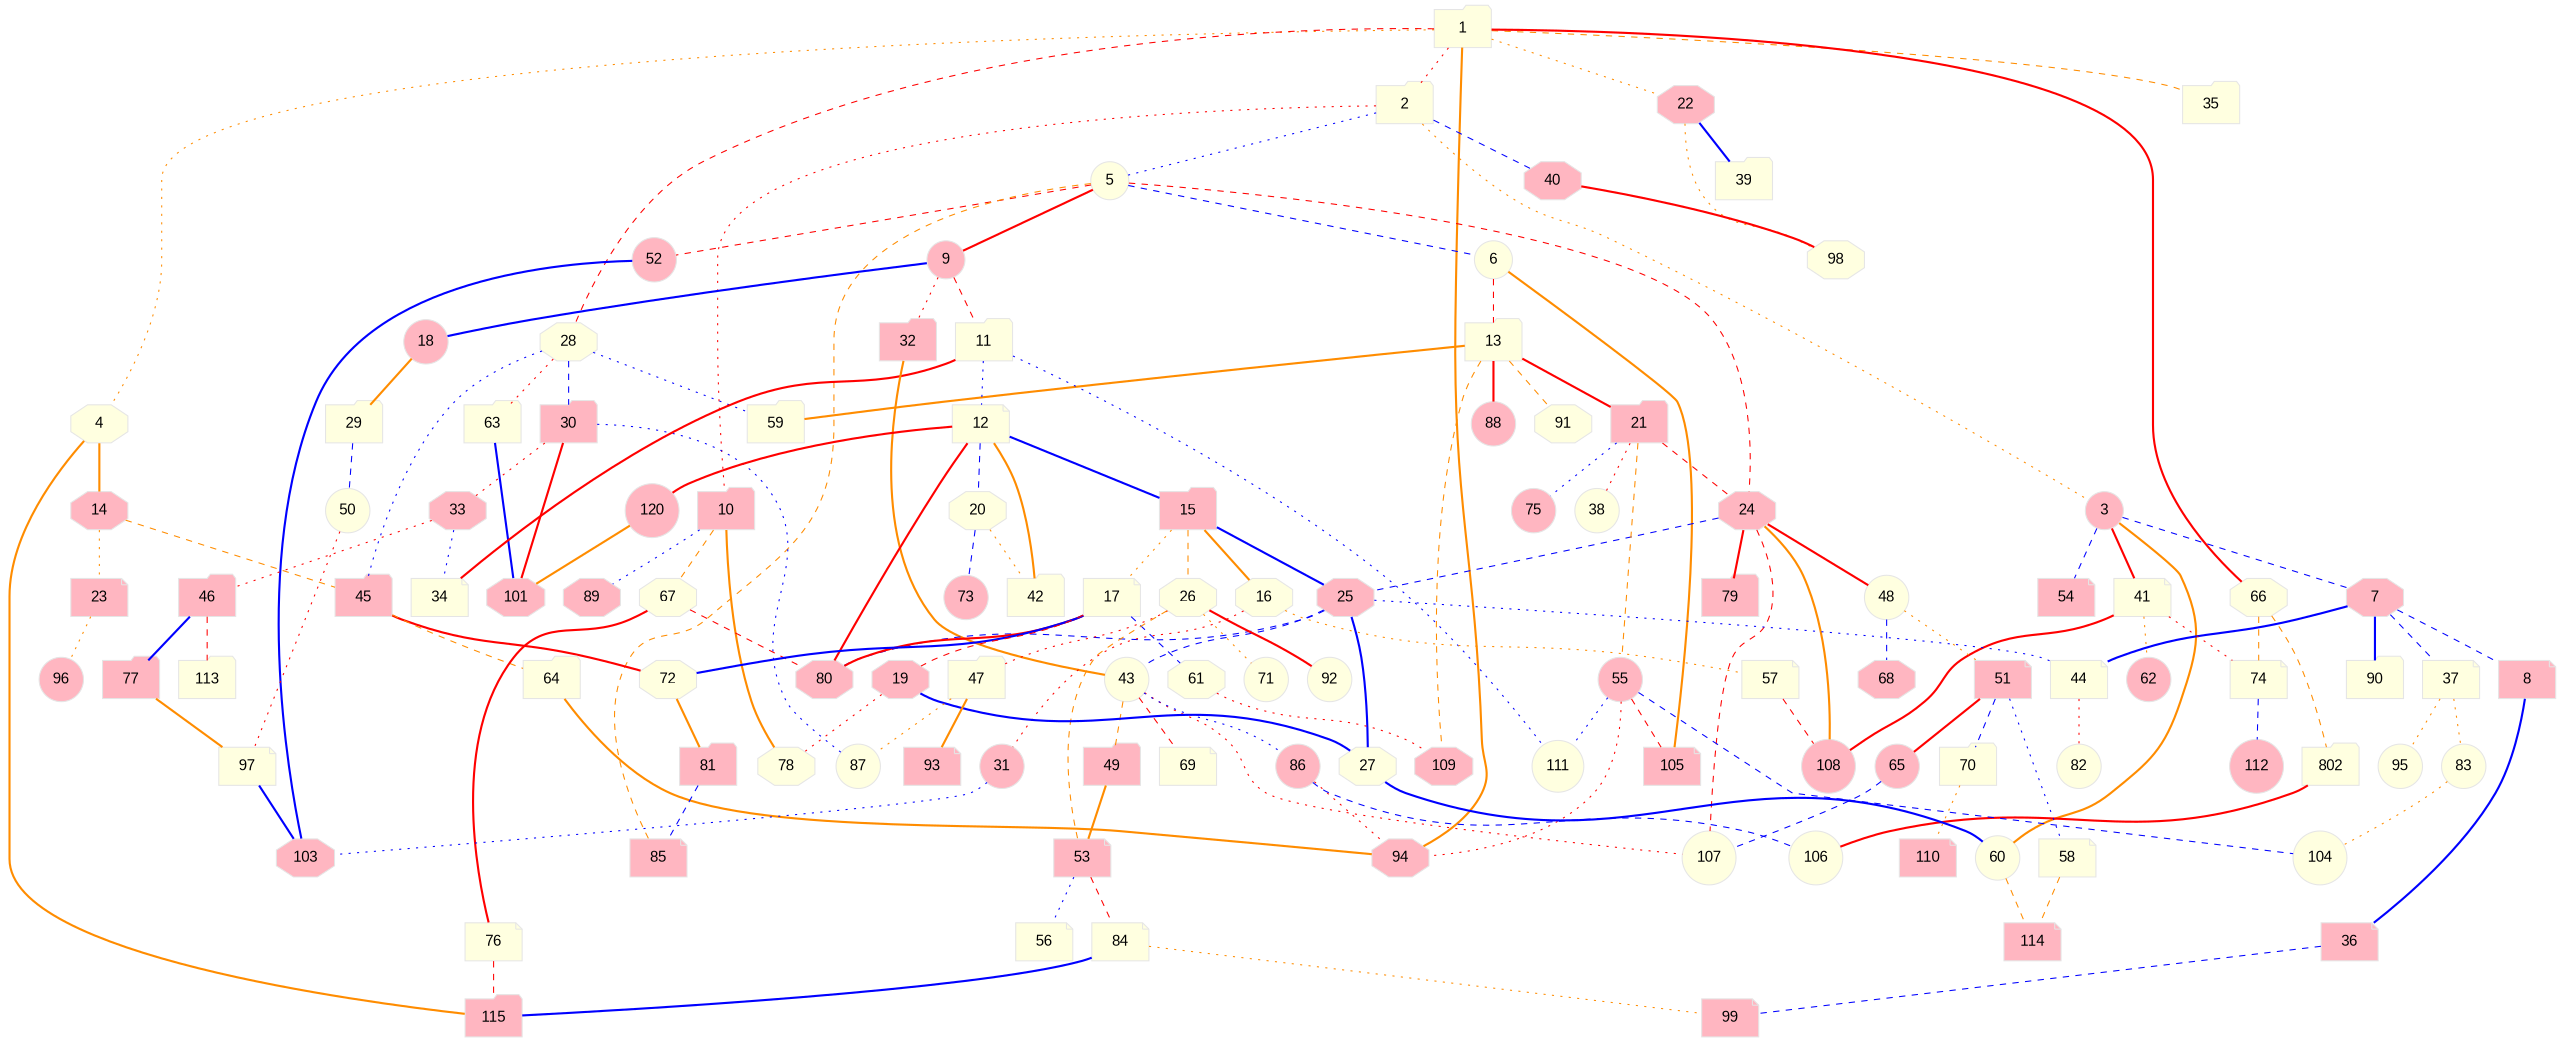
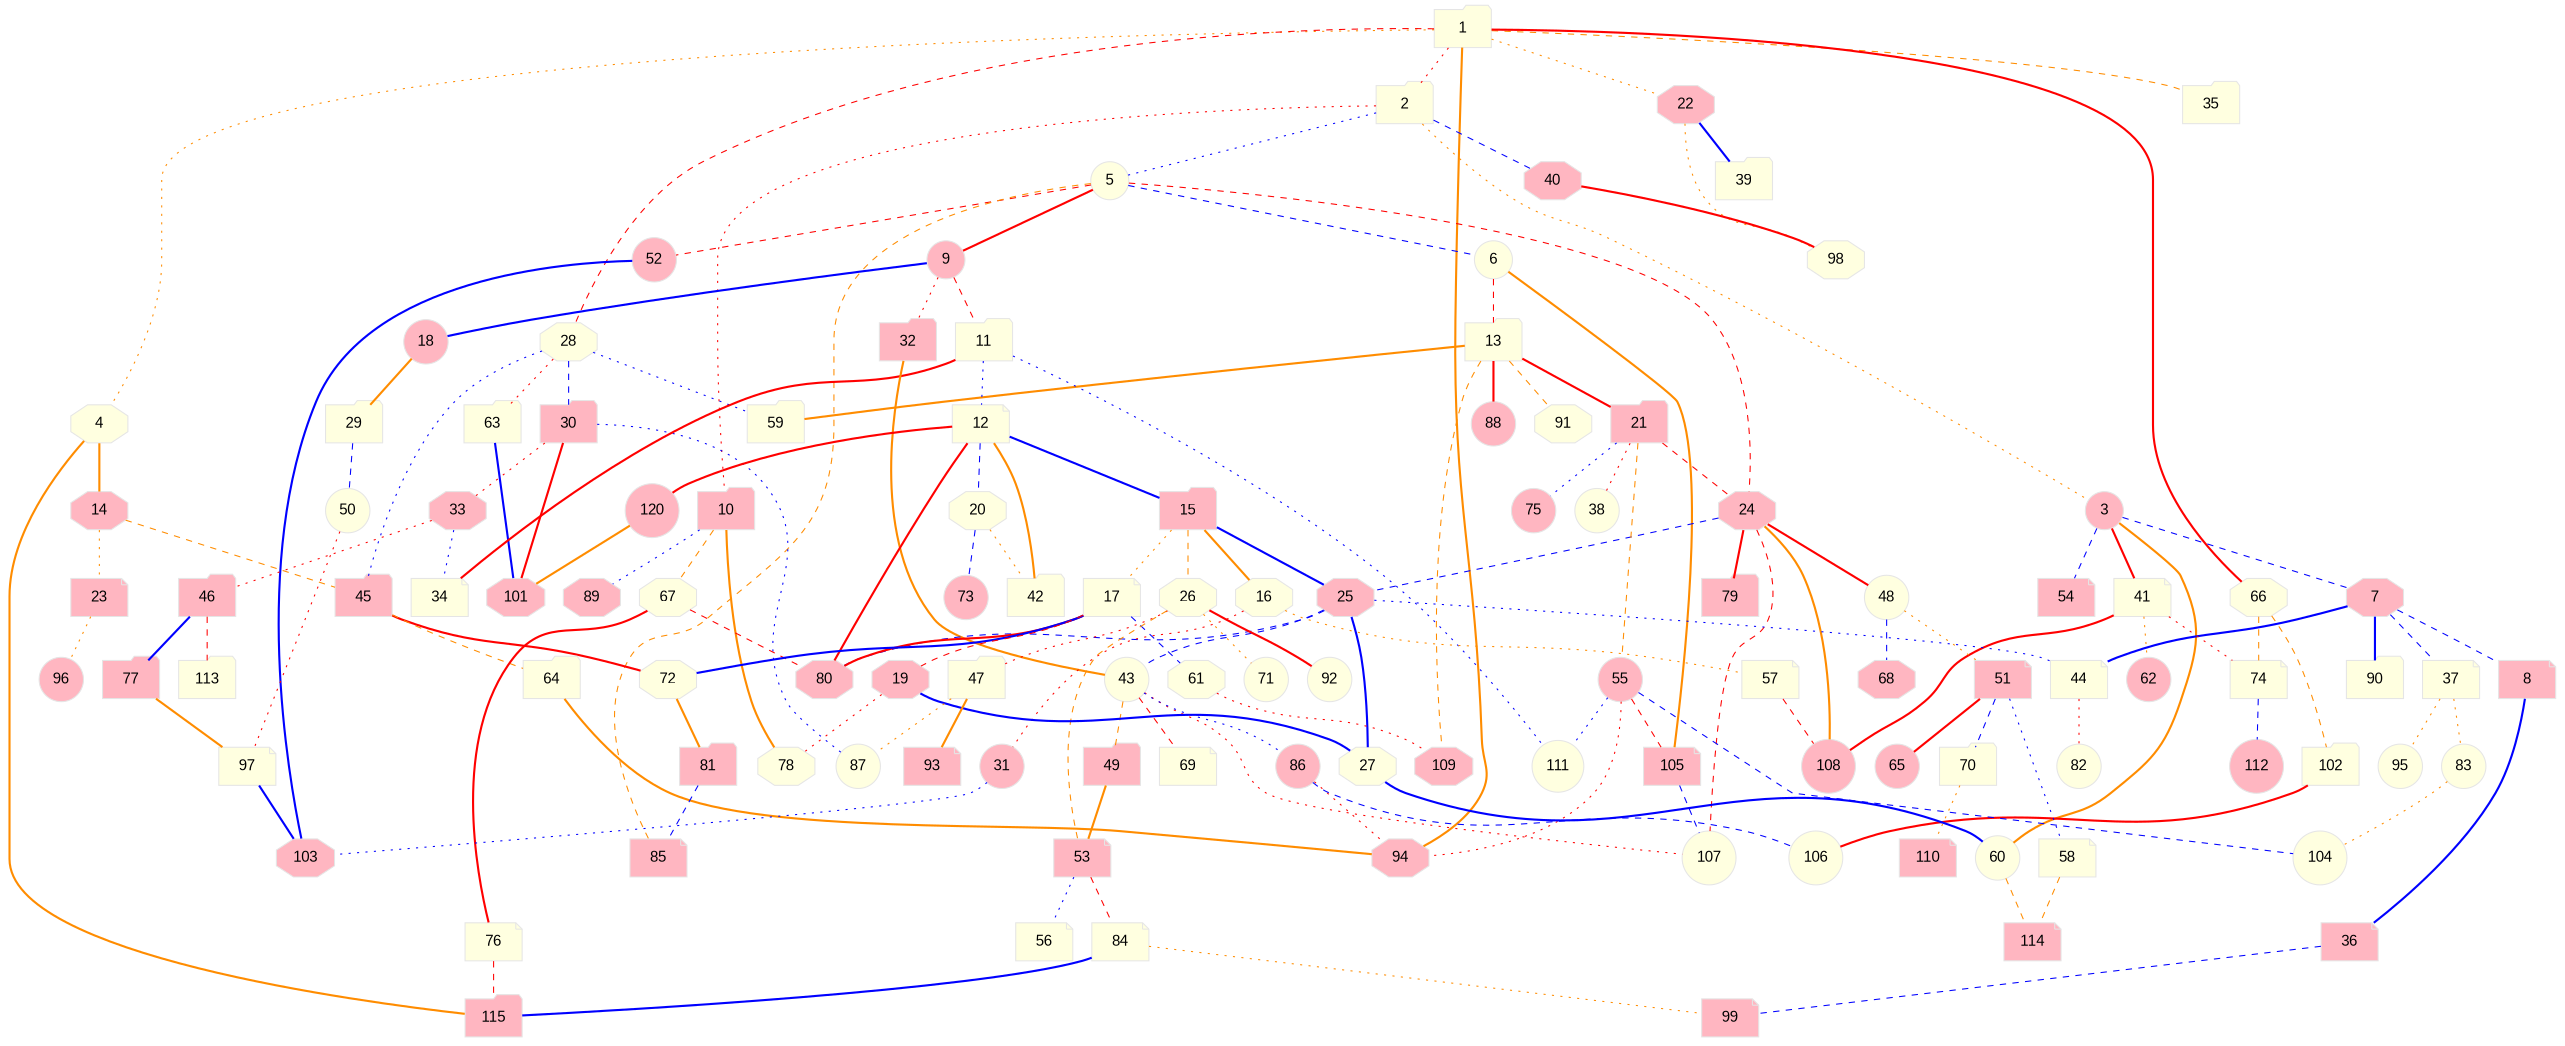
(2331, 766) -> (2331, 766)
(1809, 818) -> (1692, 815)
